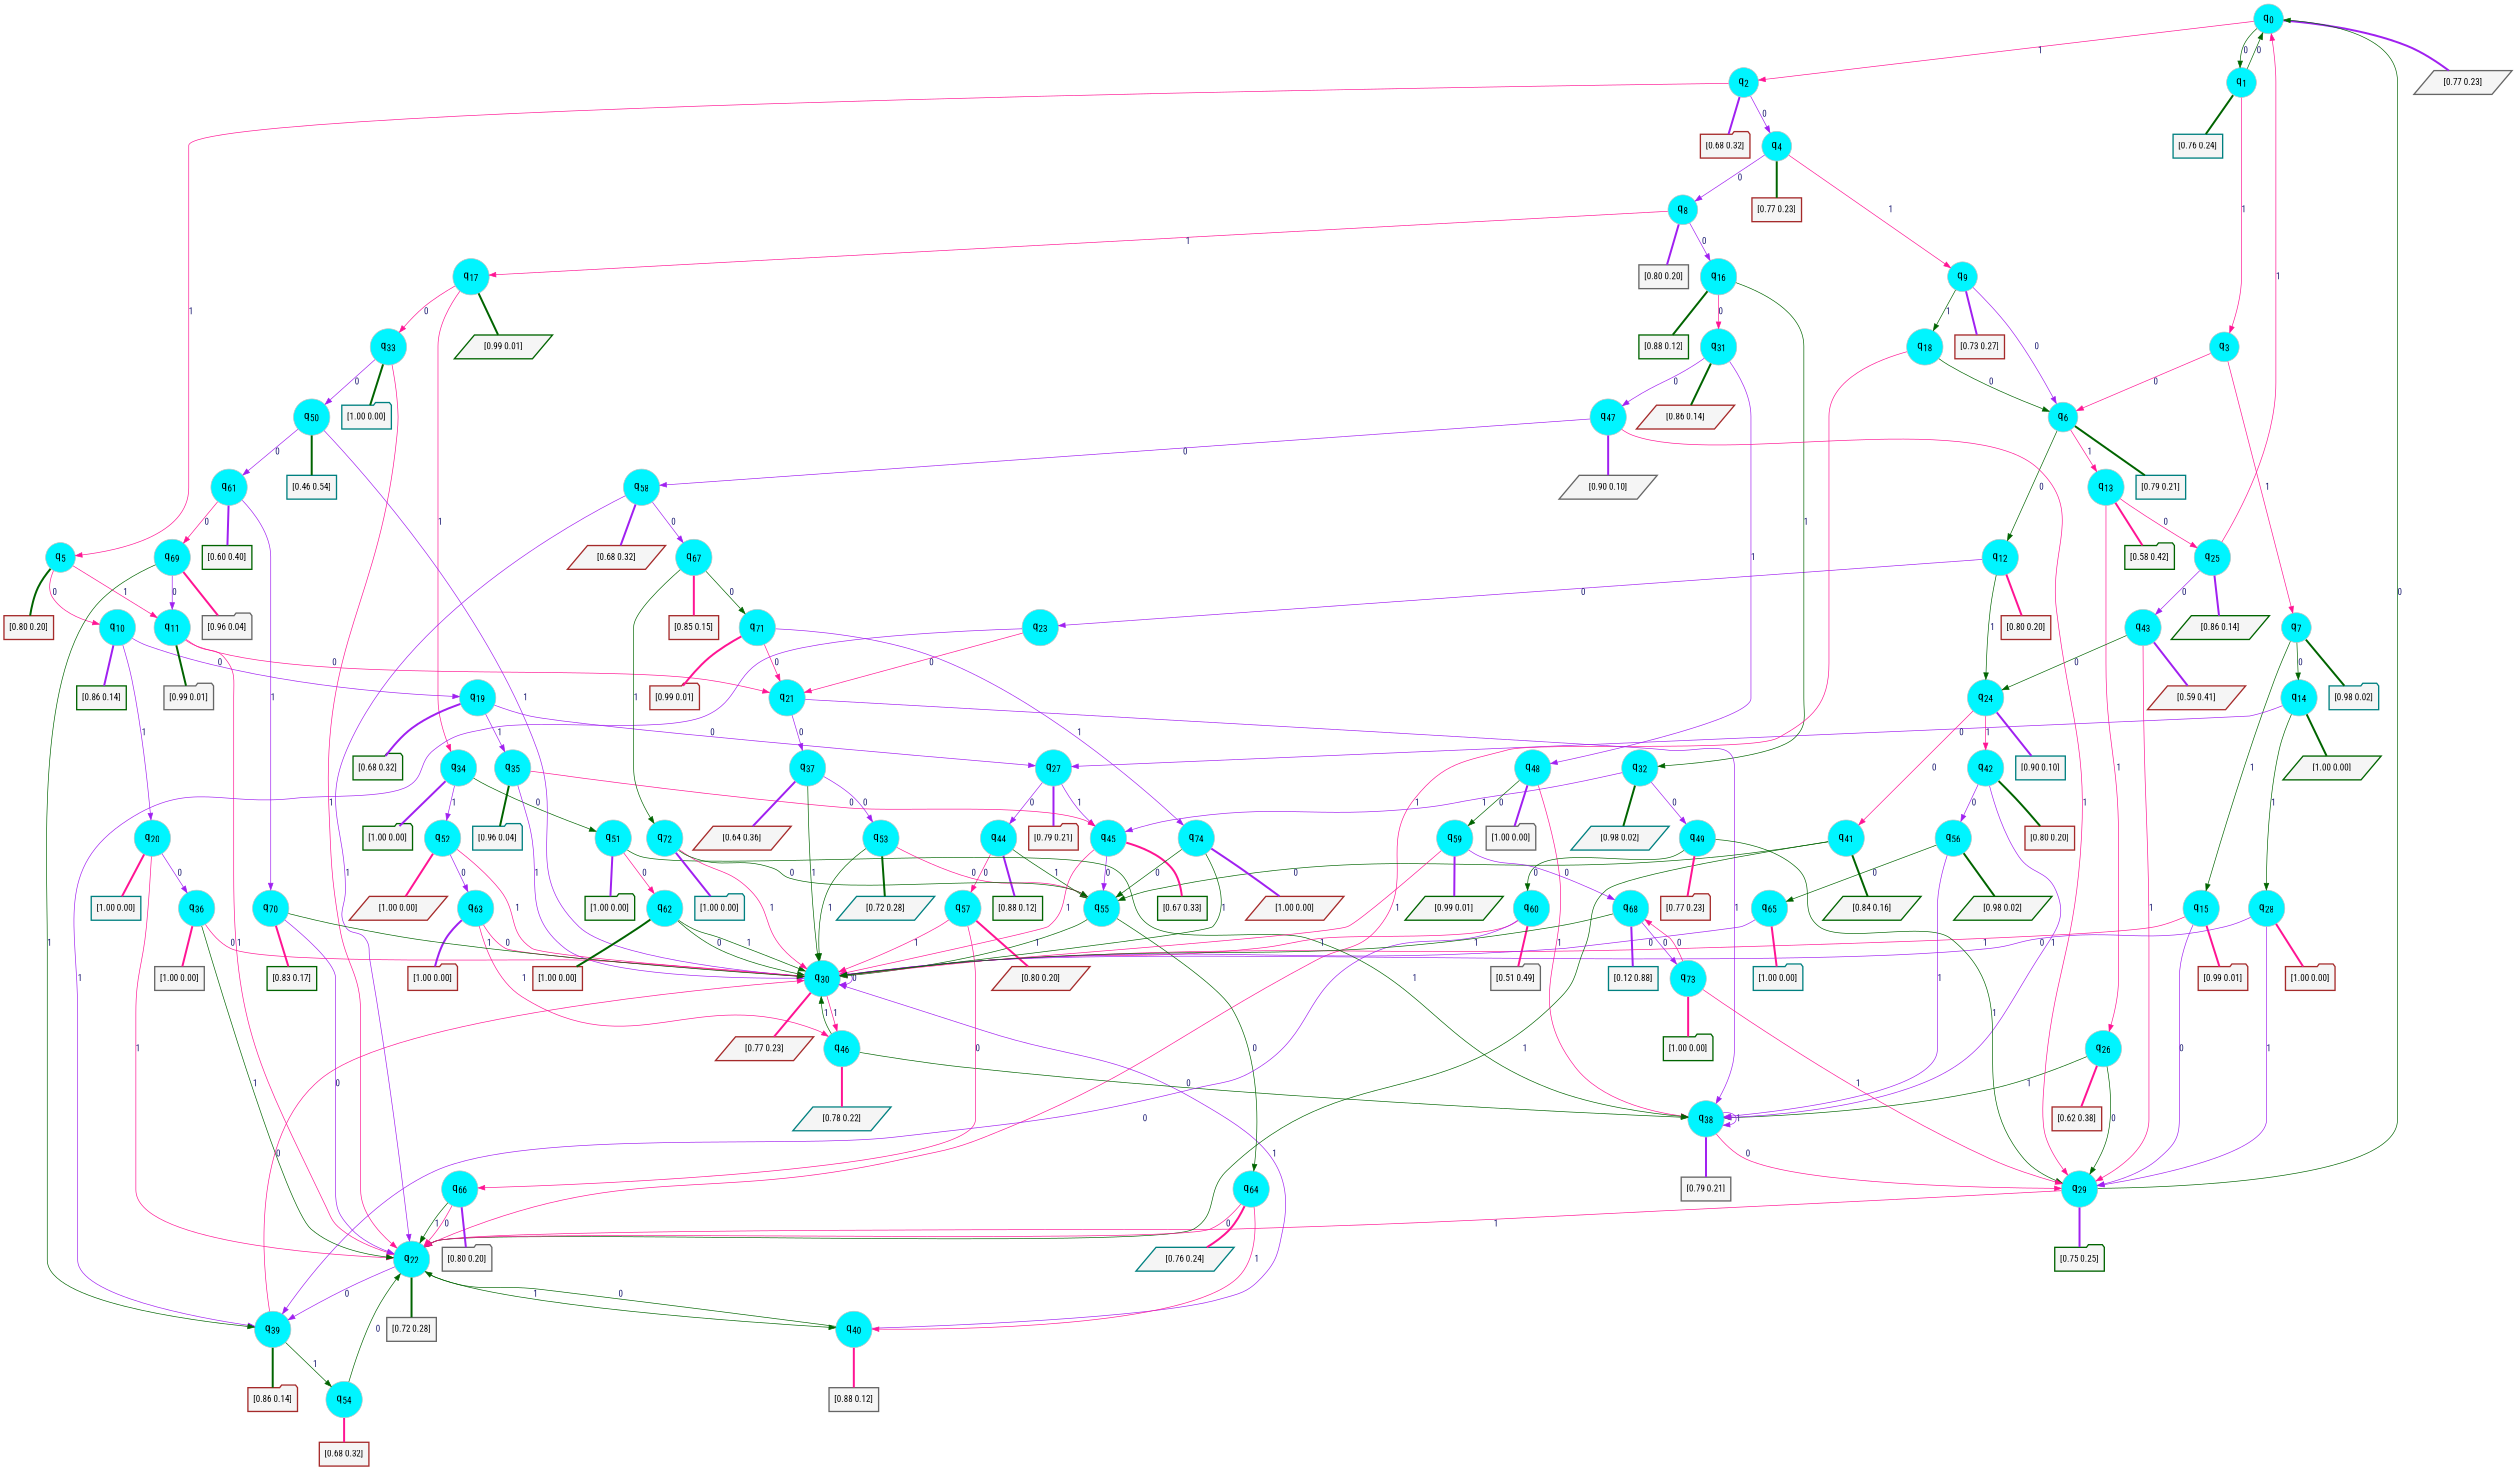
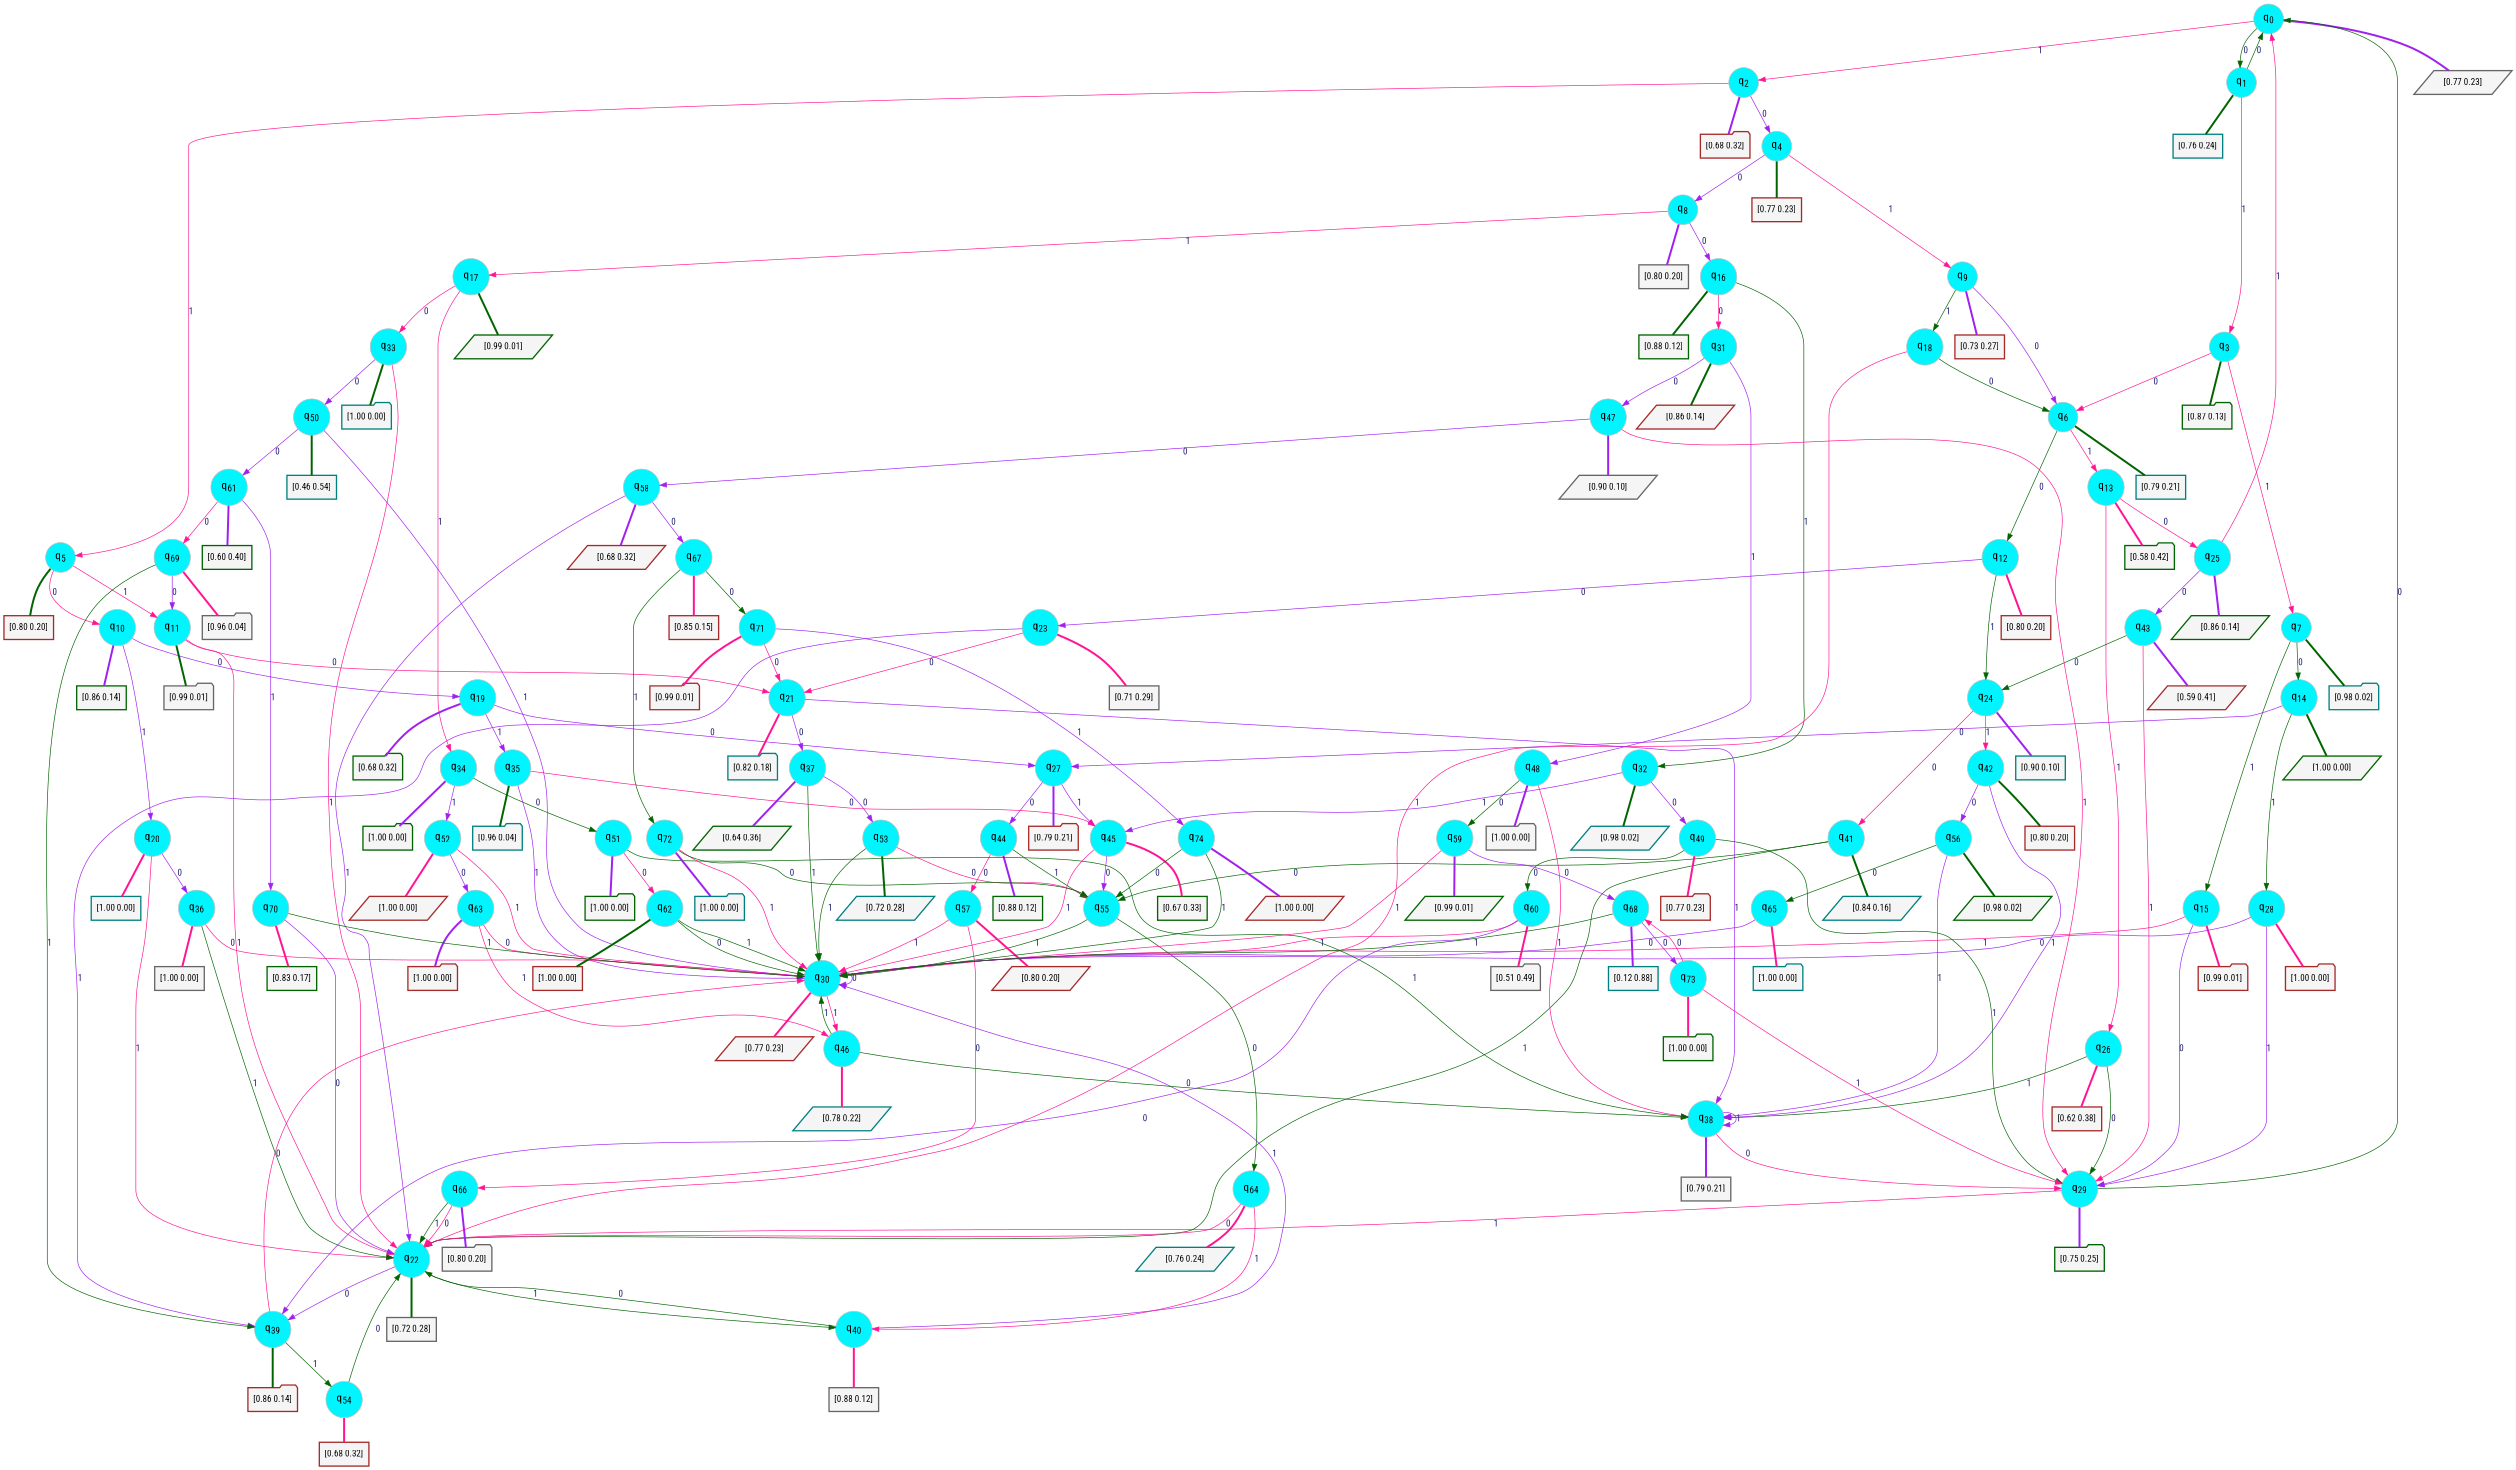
none -> (2207, 417)
none -> (1134, 698)
none -> (753, 768)
(742, 838) -> (742, 838)
(1872, 908) -> (1872, 908)
